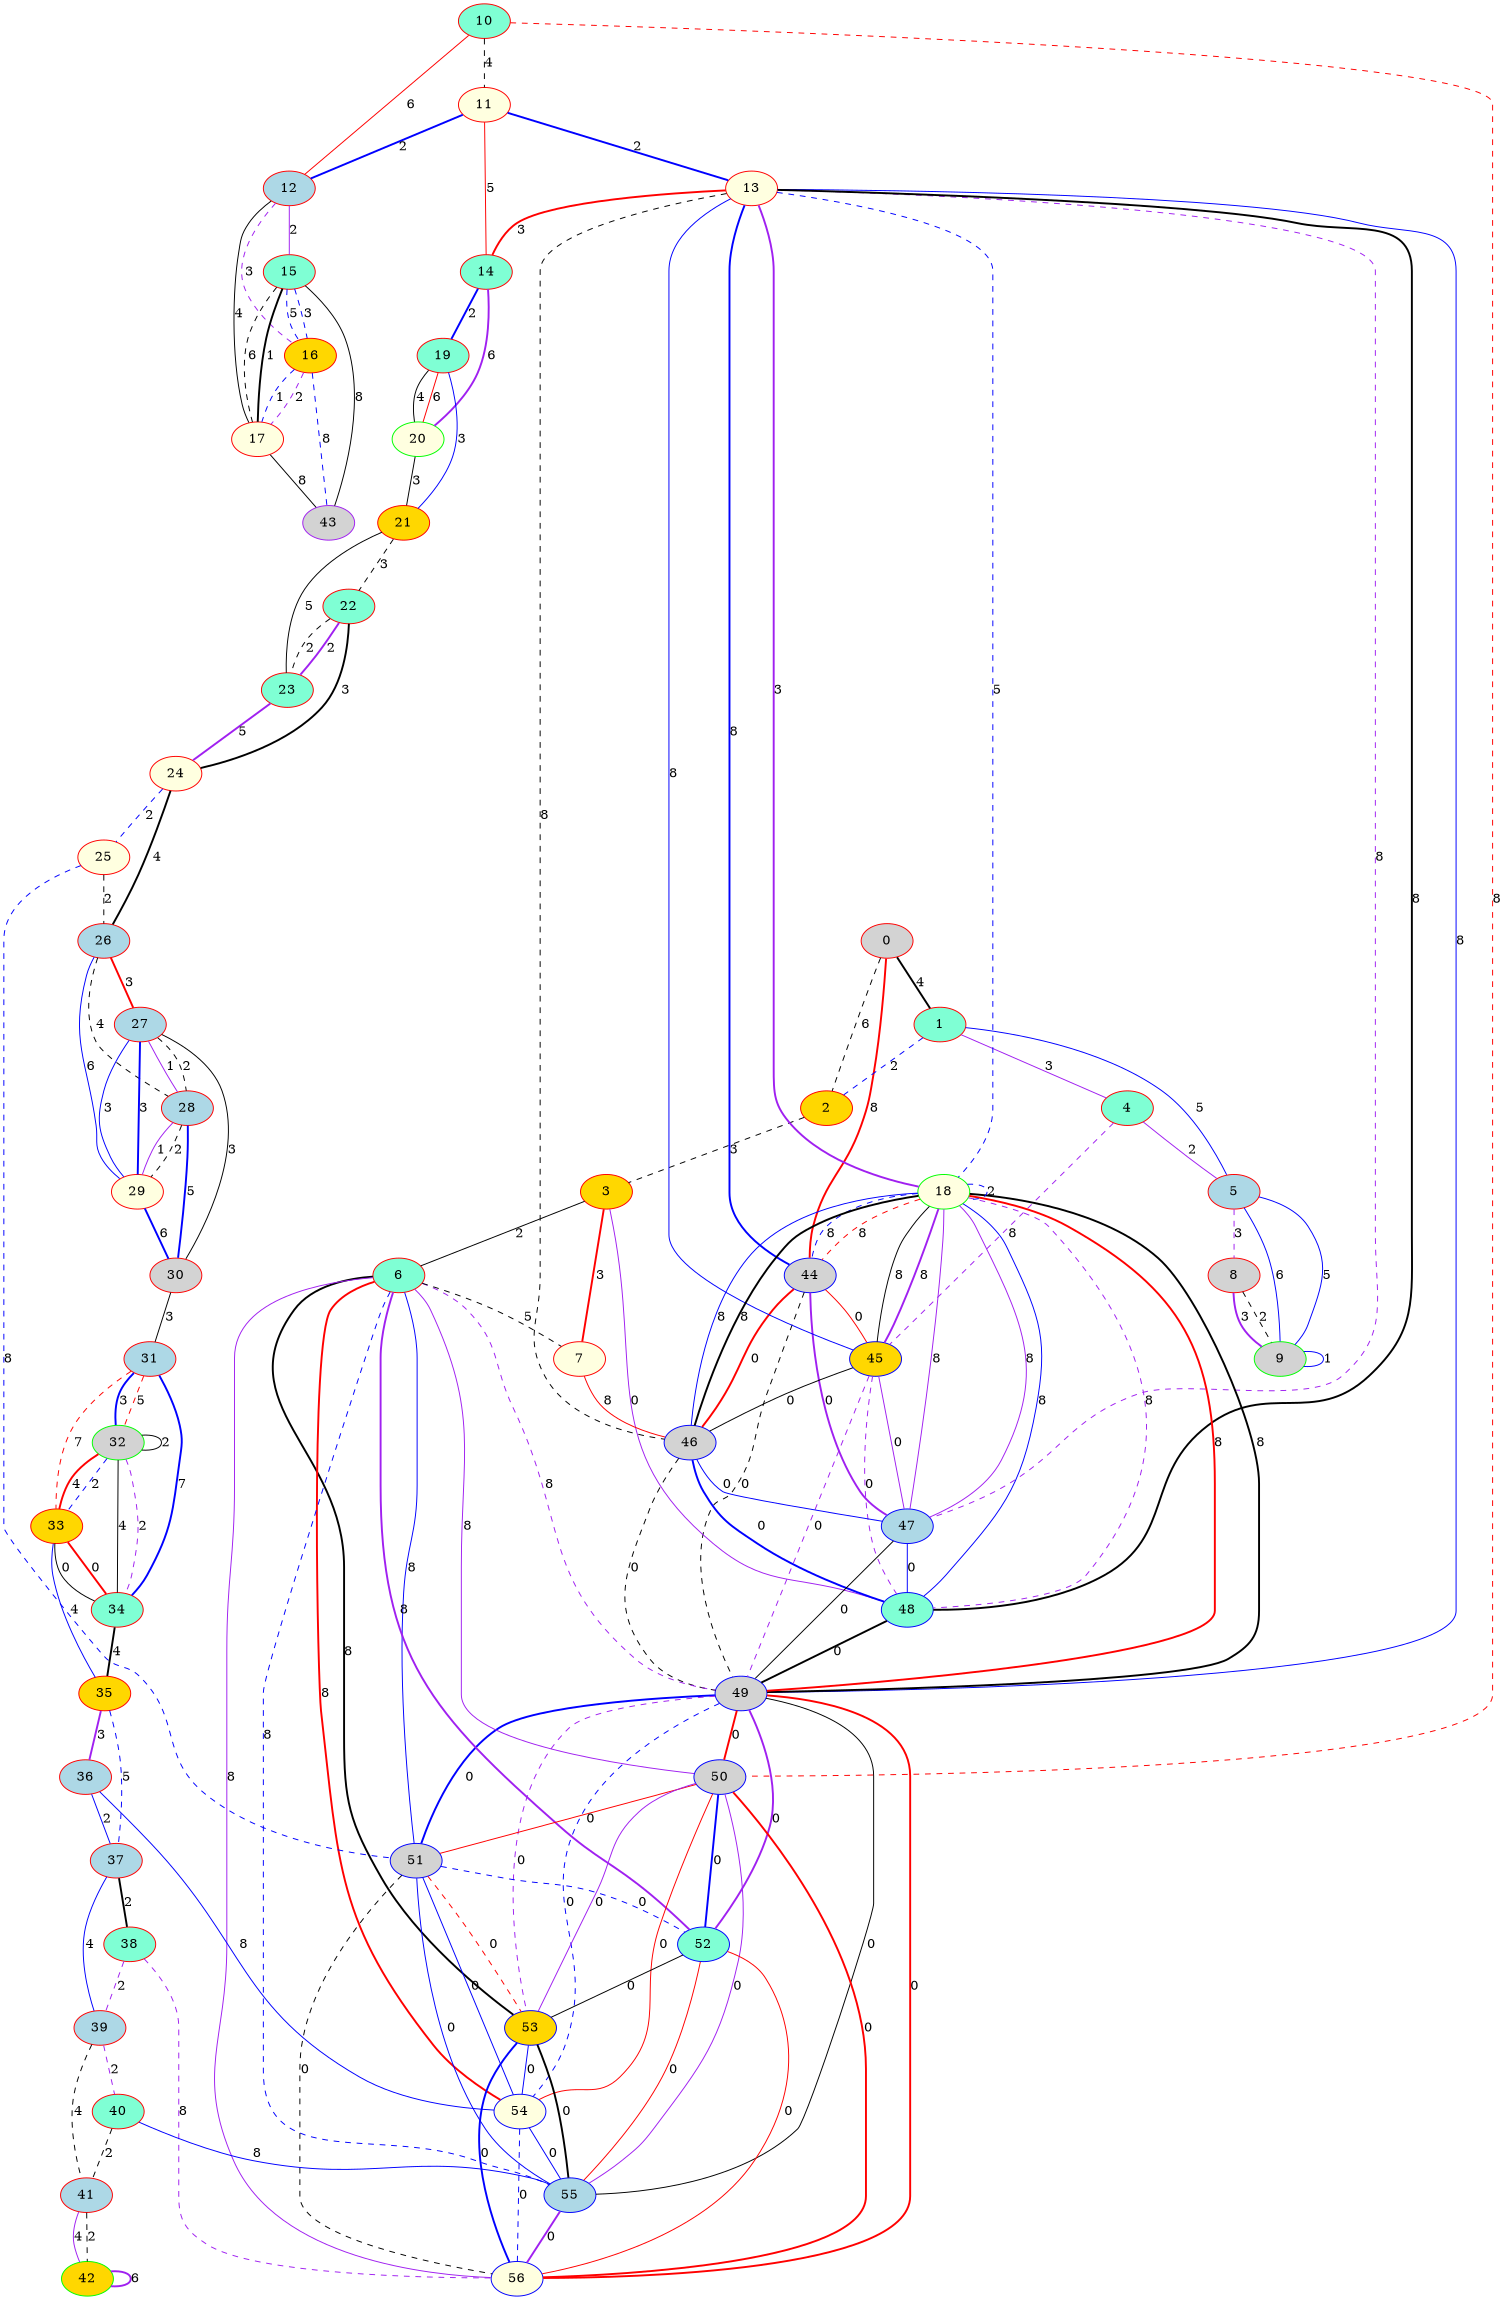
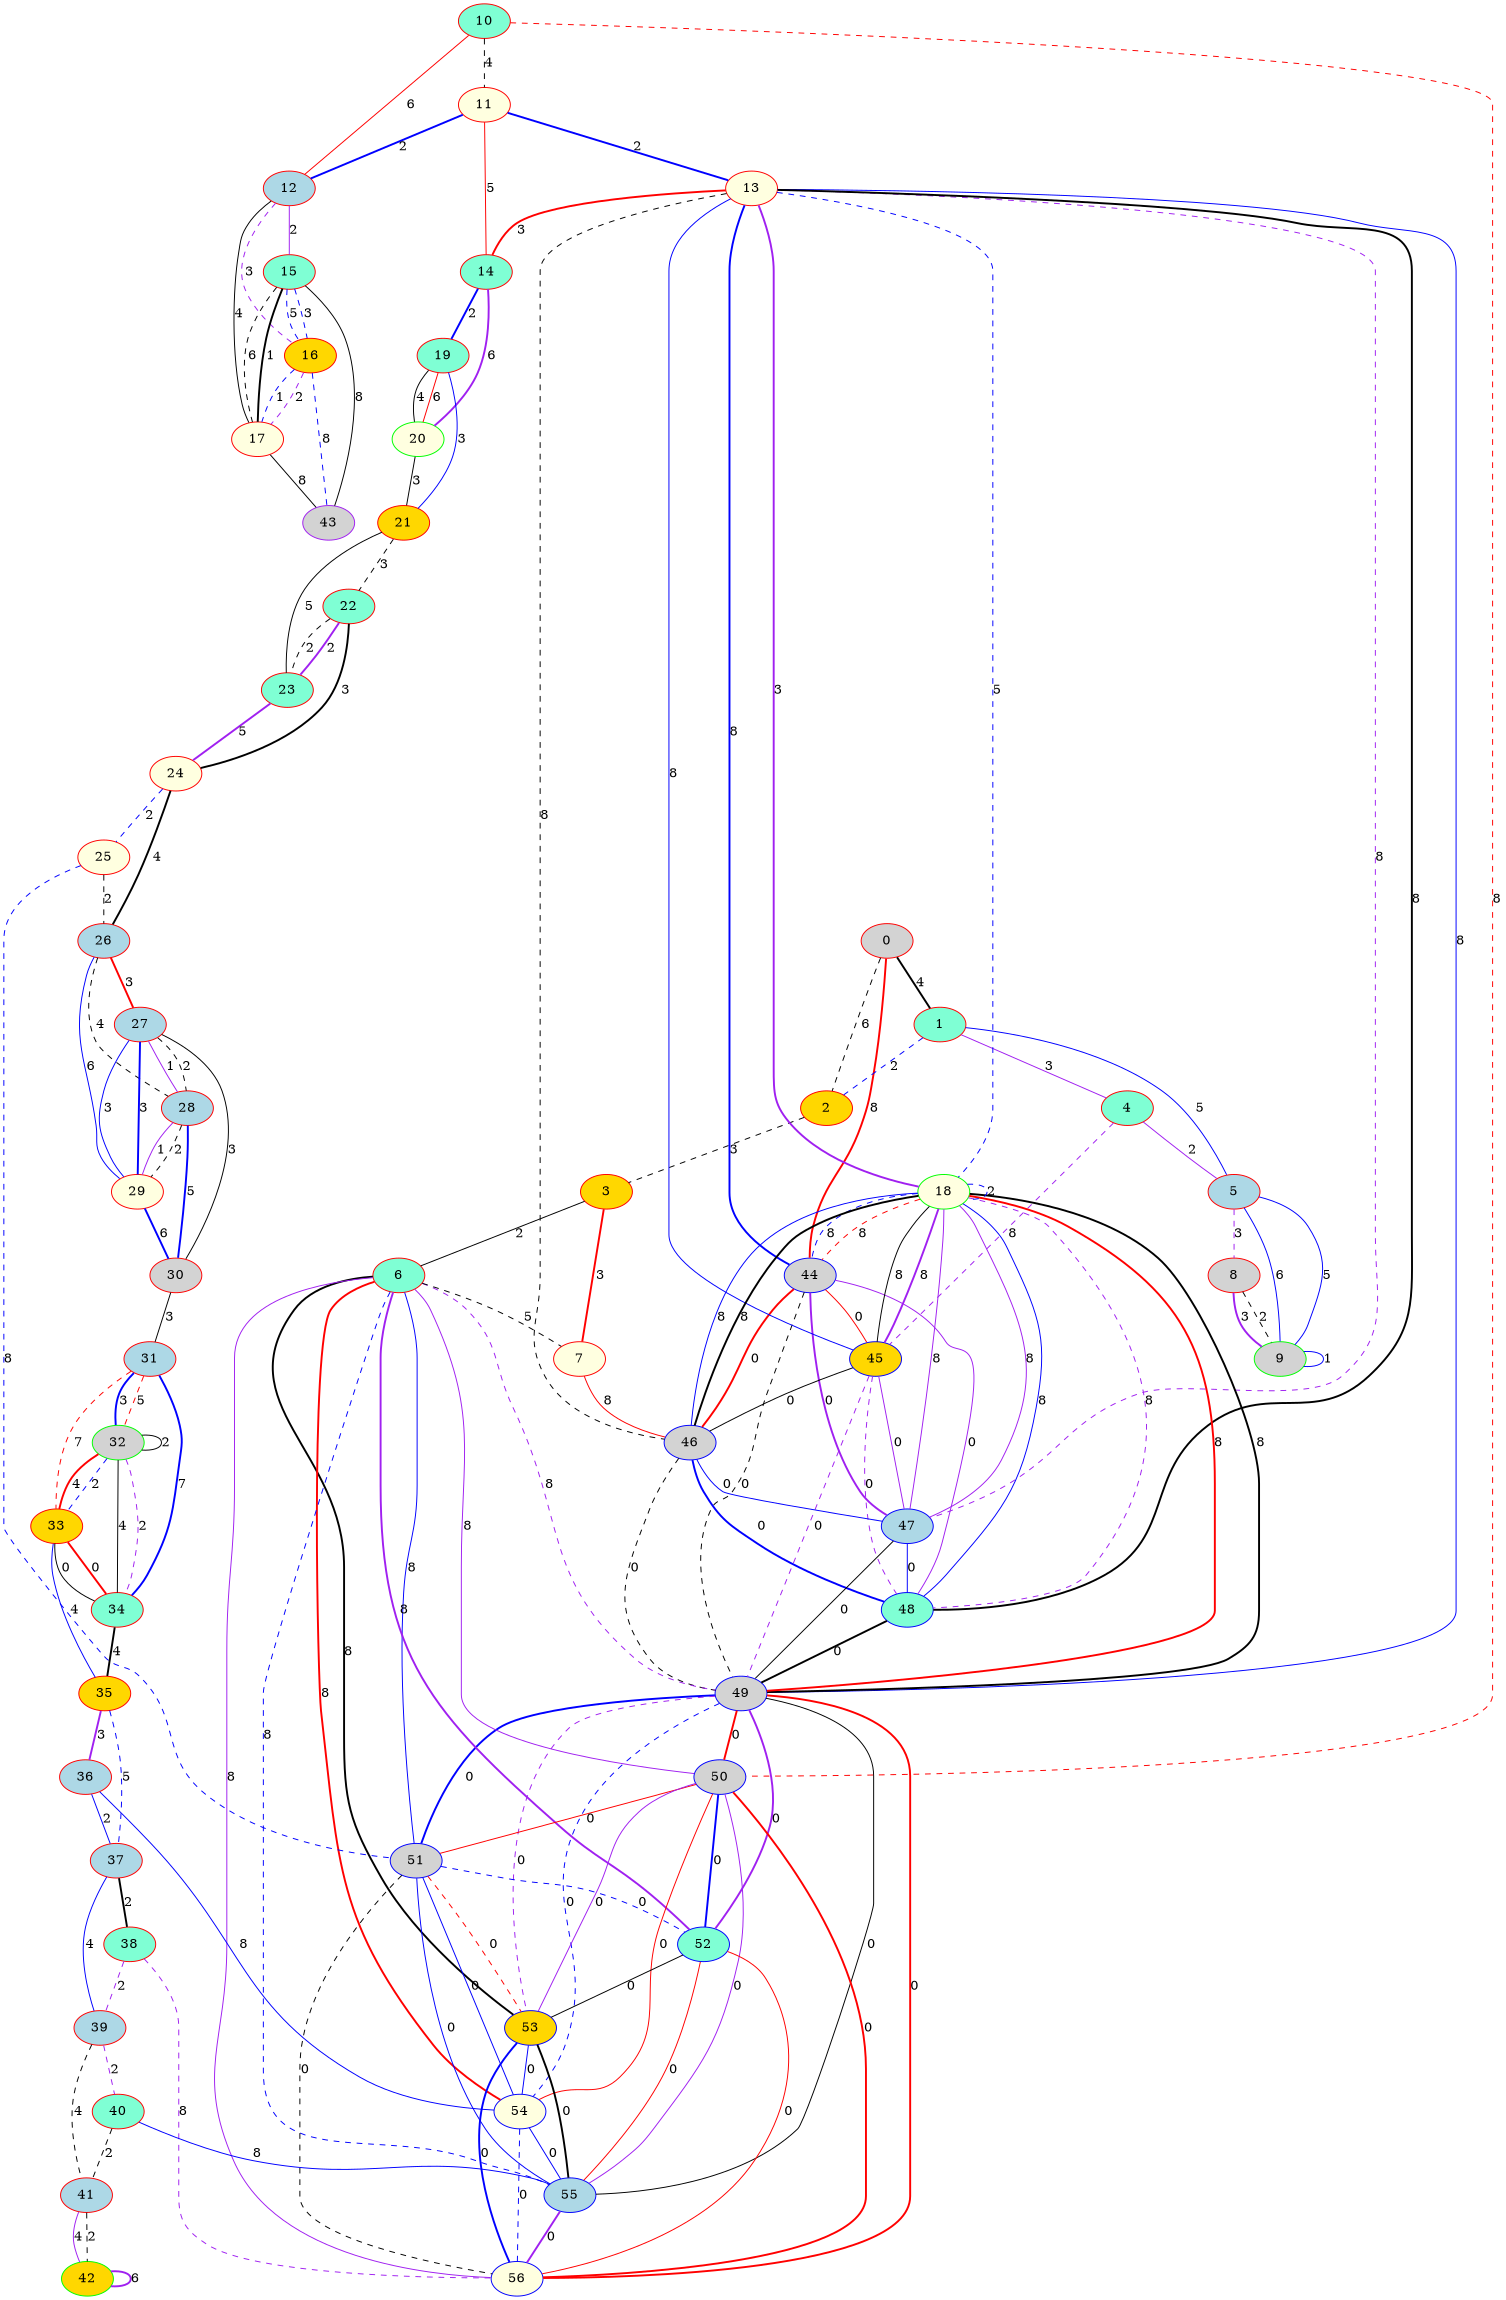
(655, 1476) -> (972, 1400)
